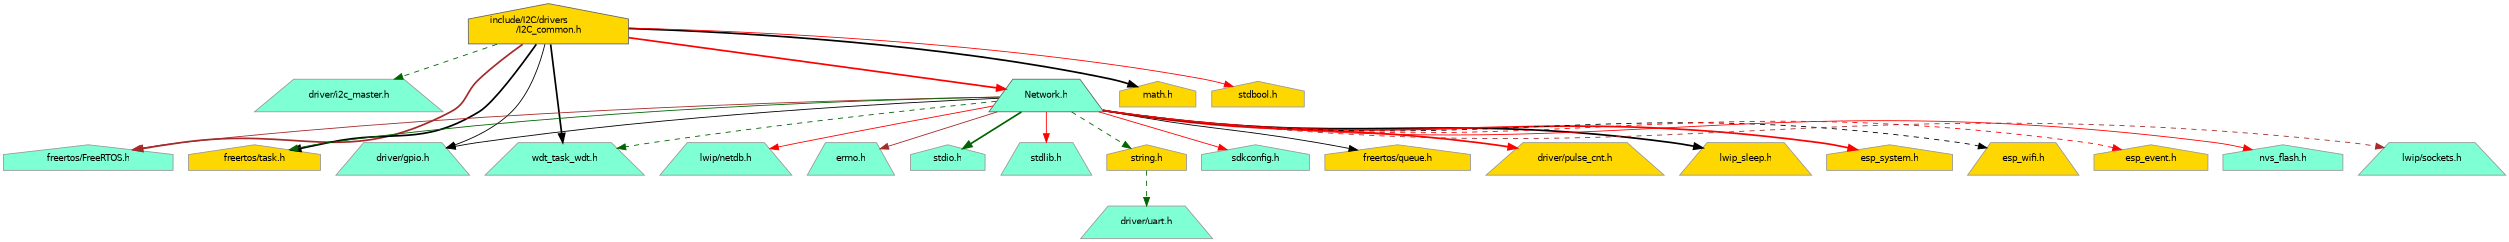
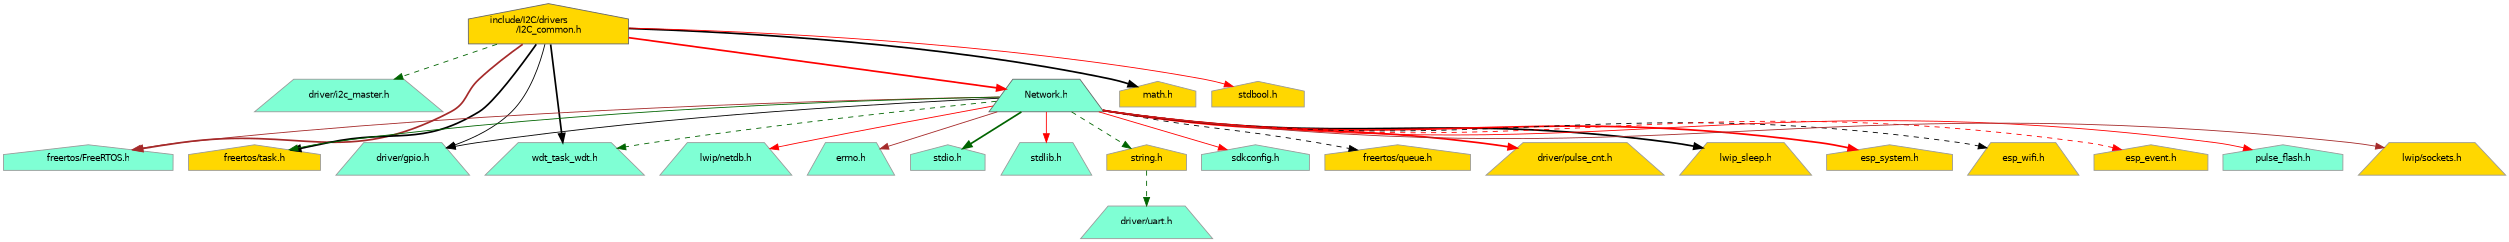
(1739, 131) -> (1739, 131)
(1251, 133) -> (1251, 133)
(2283, 159) -> (2283, 159)
(2432, 159) -> (2432, 159)
